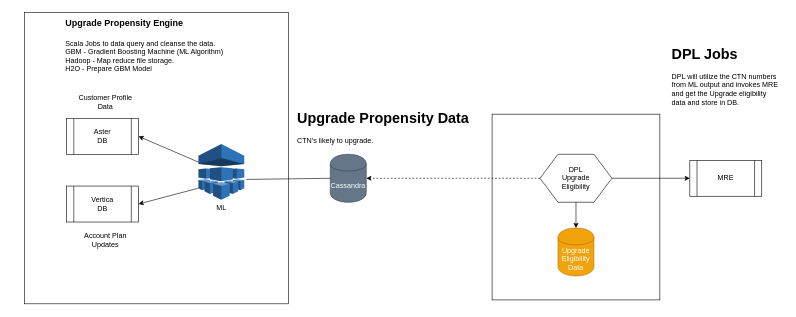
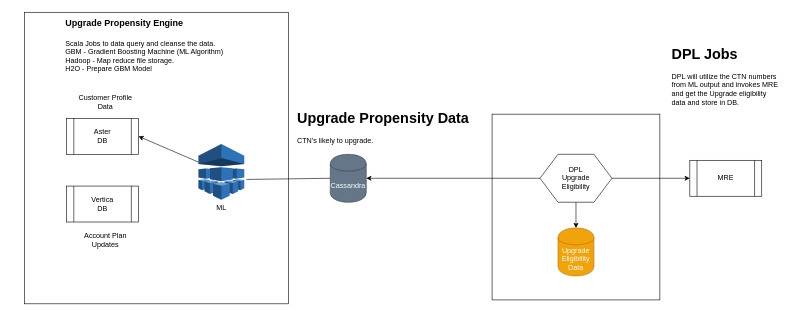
(455, 179) -> (455, 179)
(170, 196) -> none
